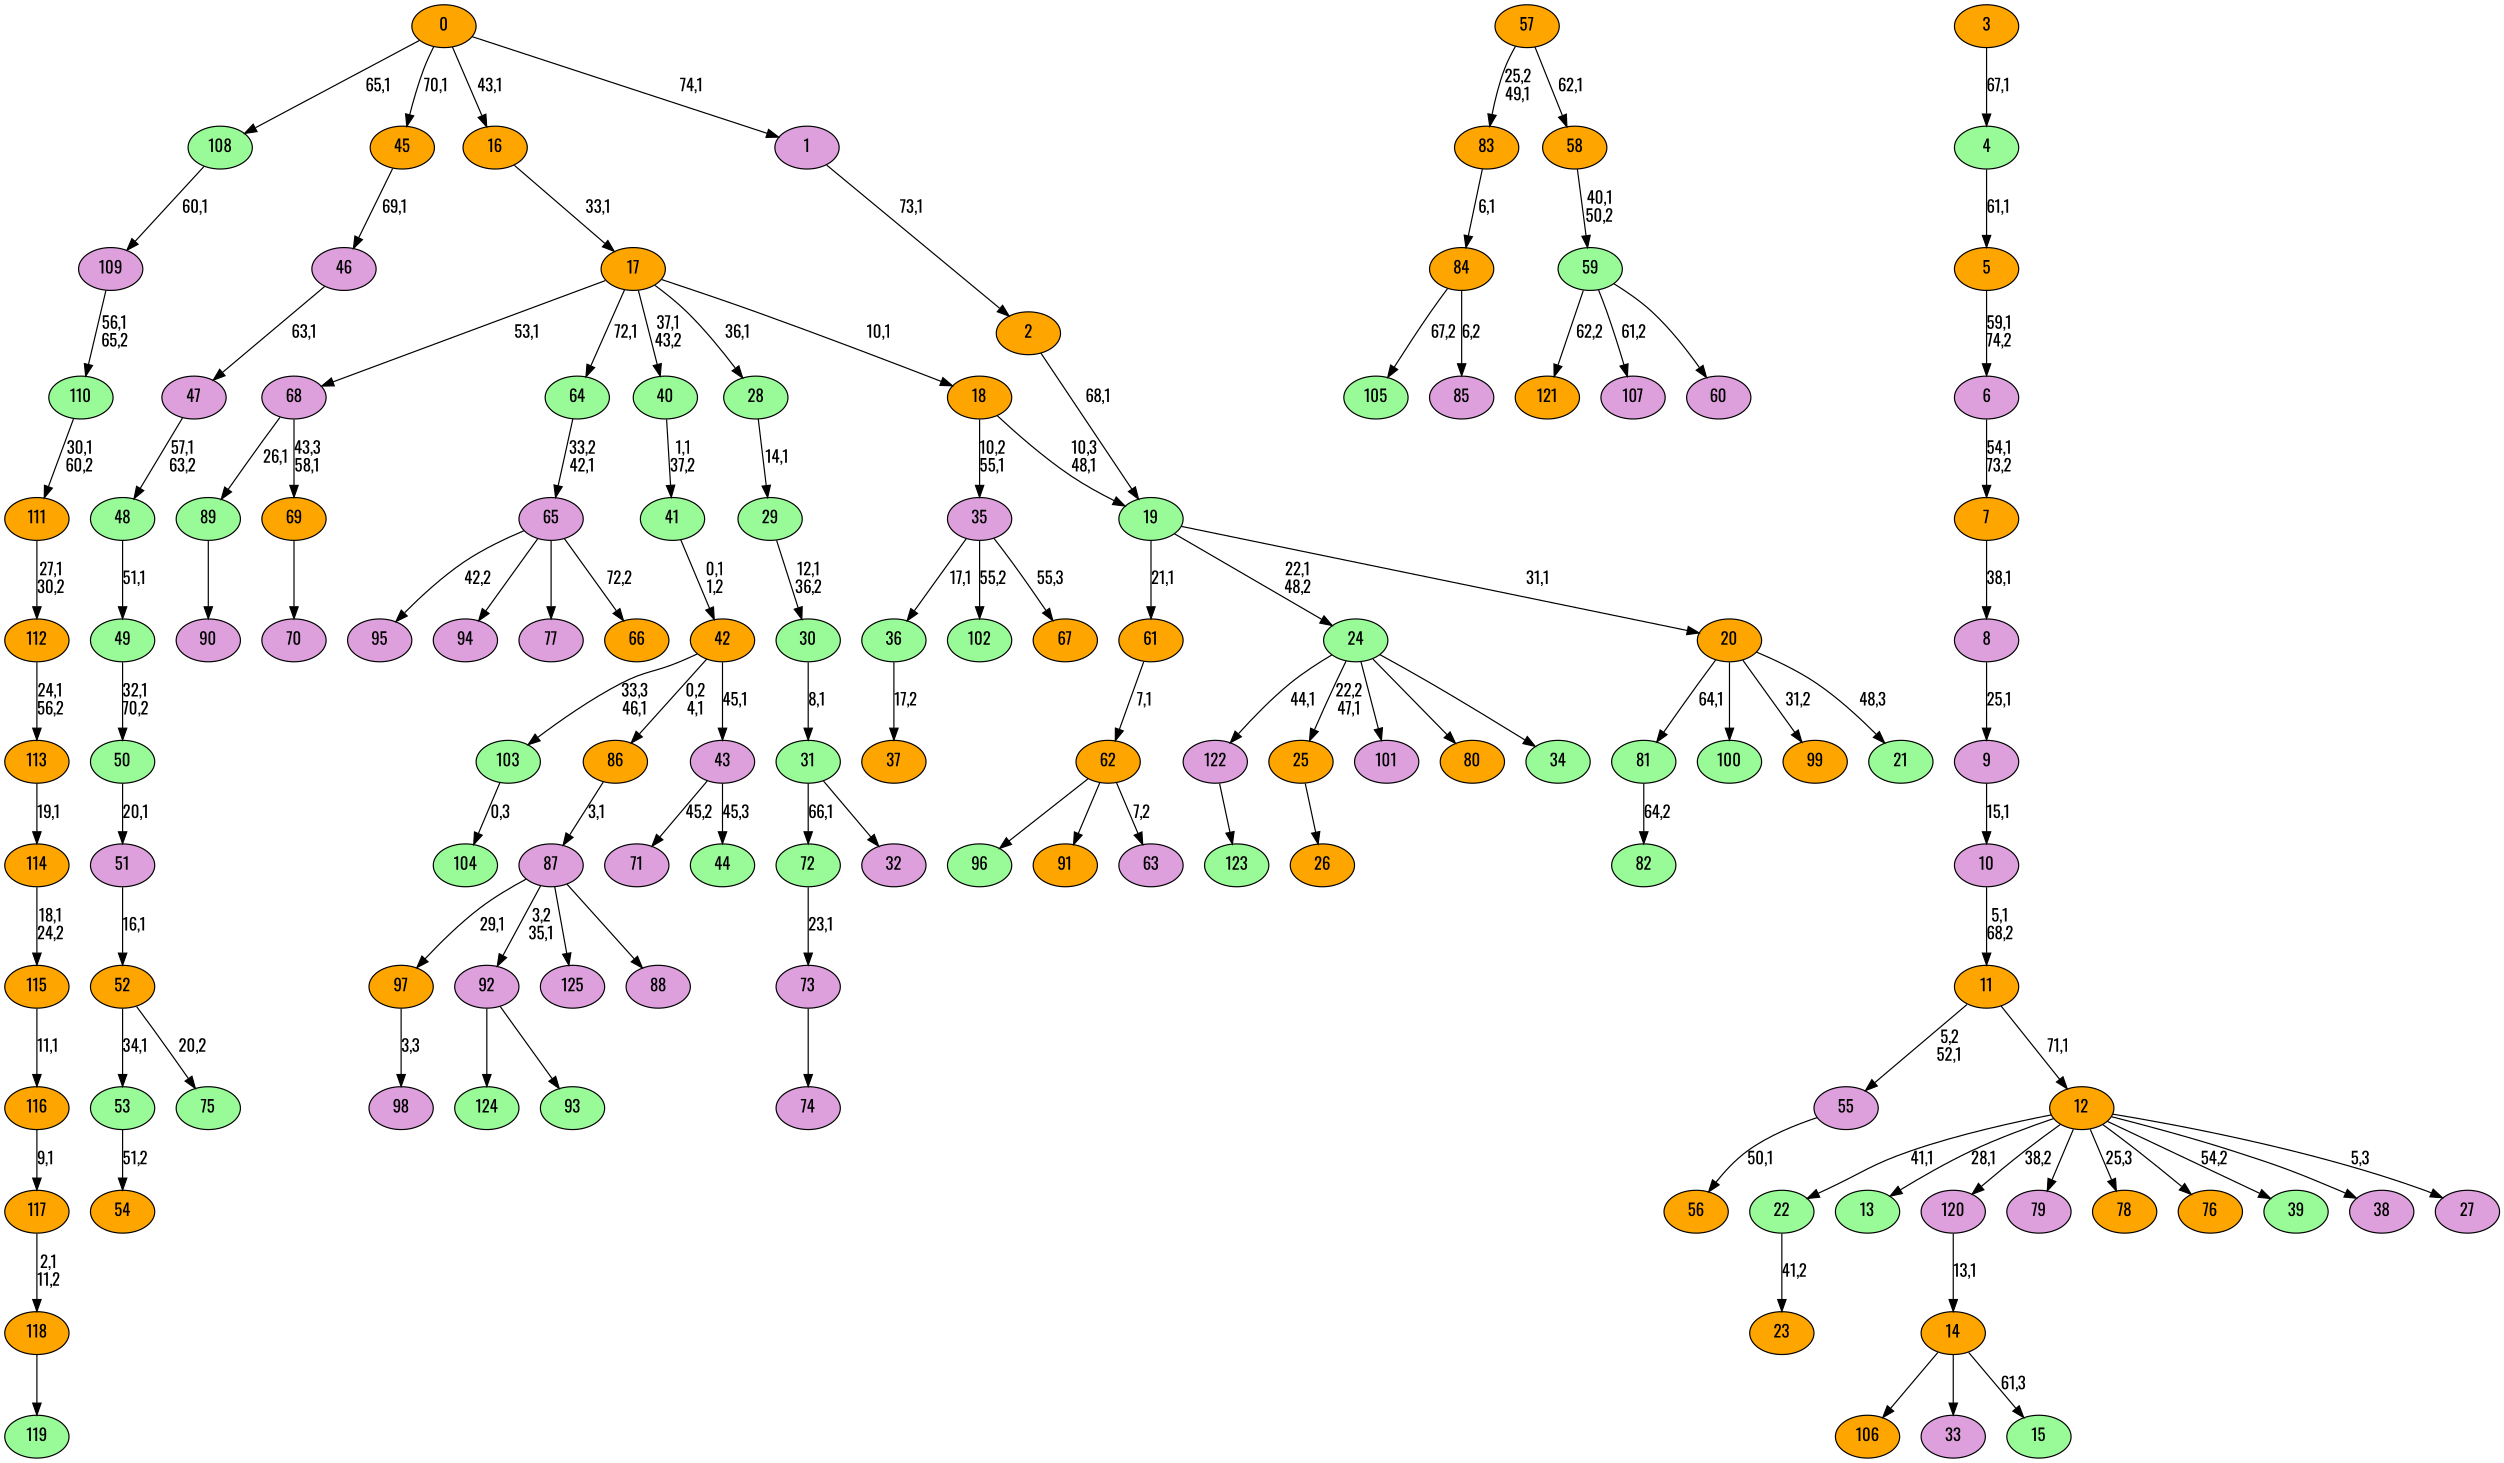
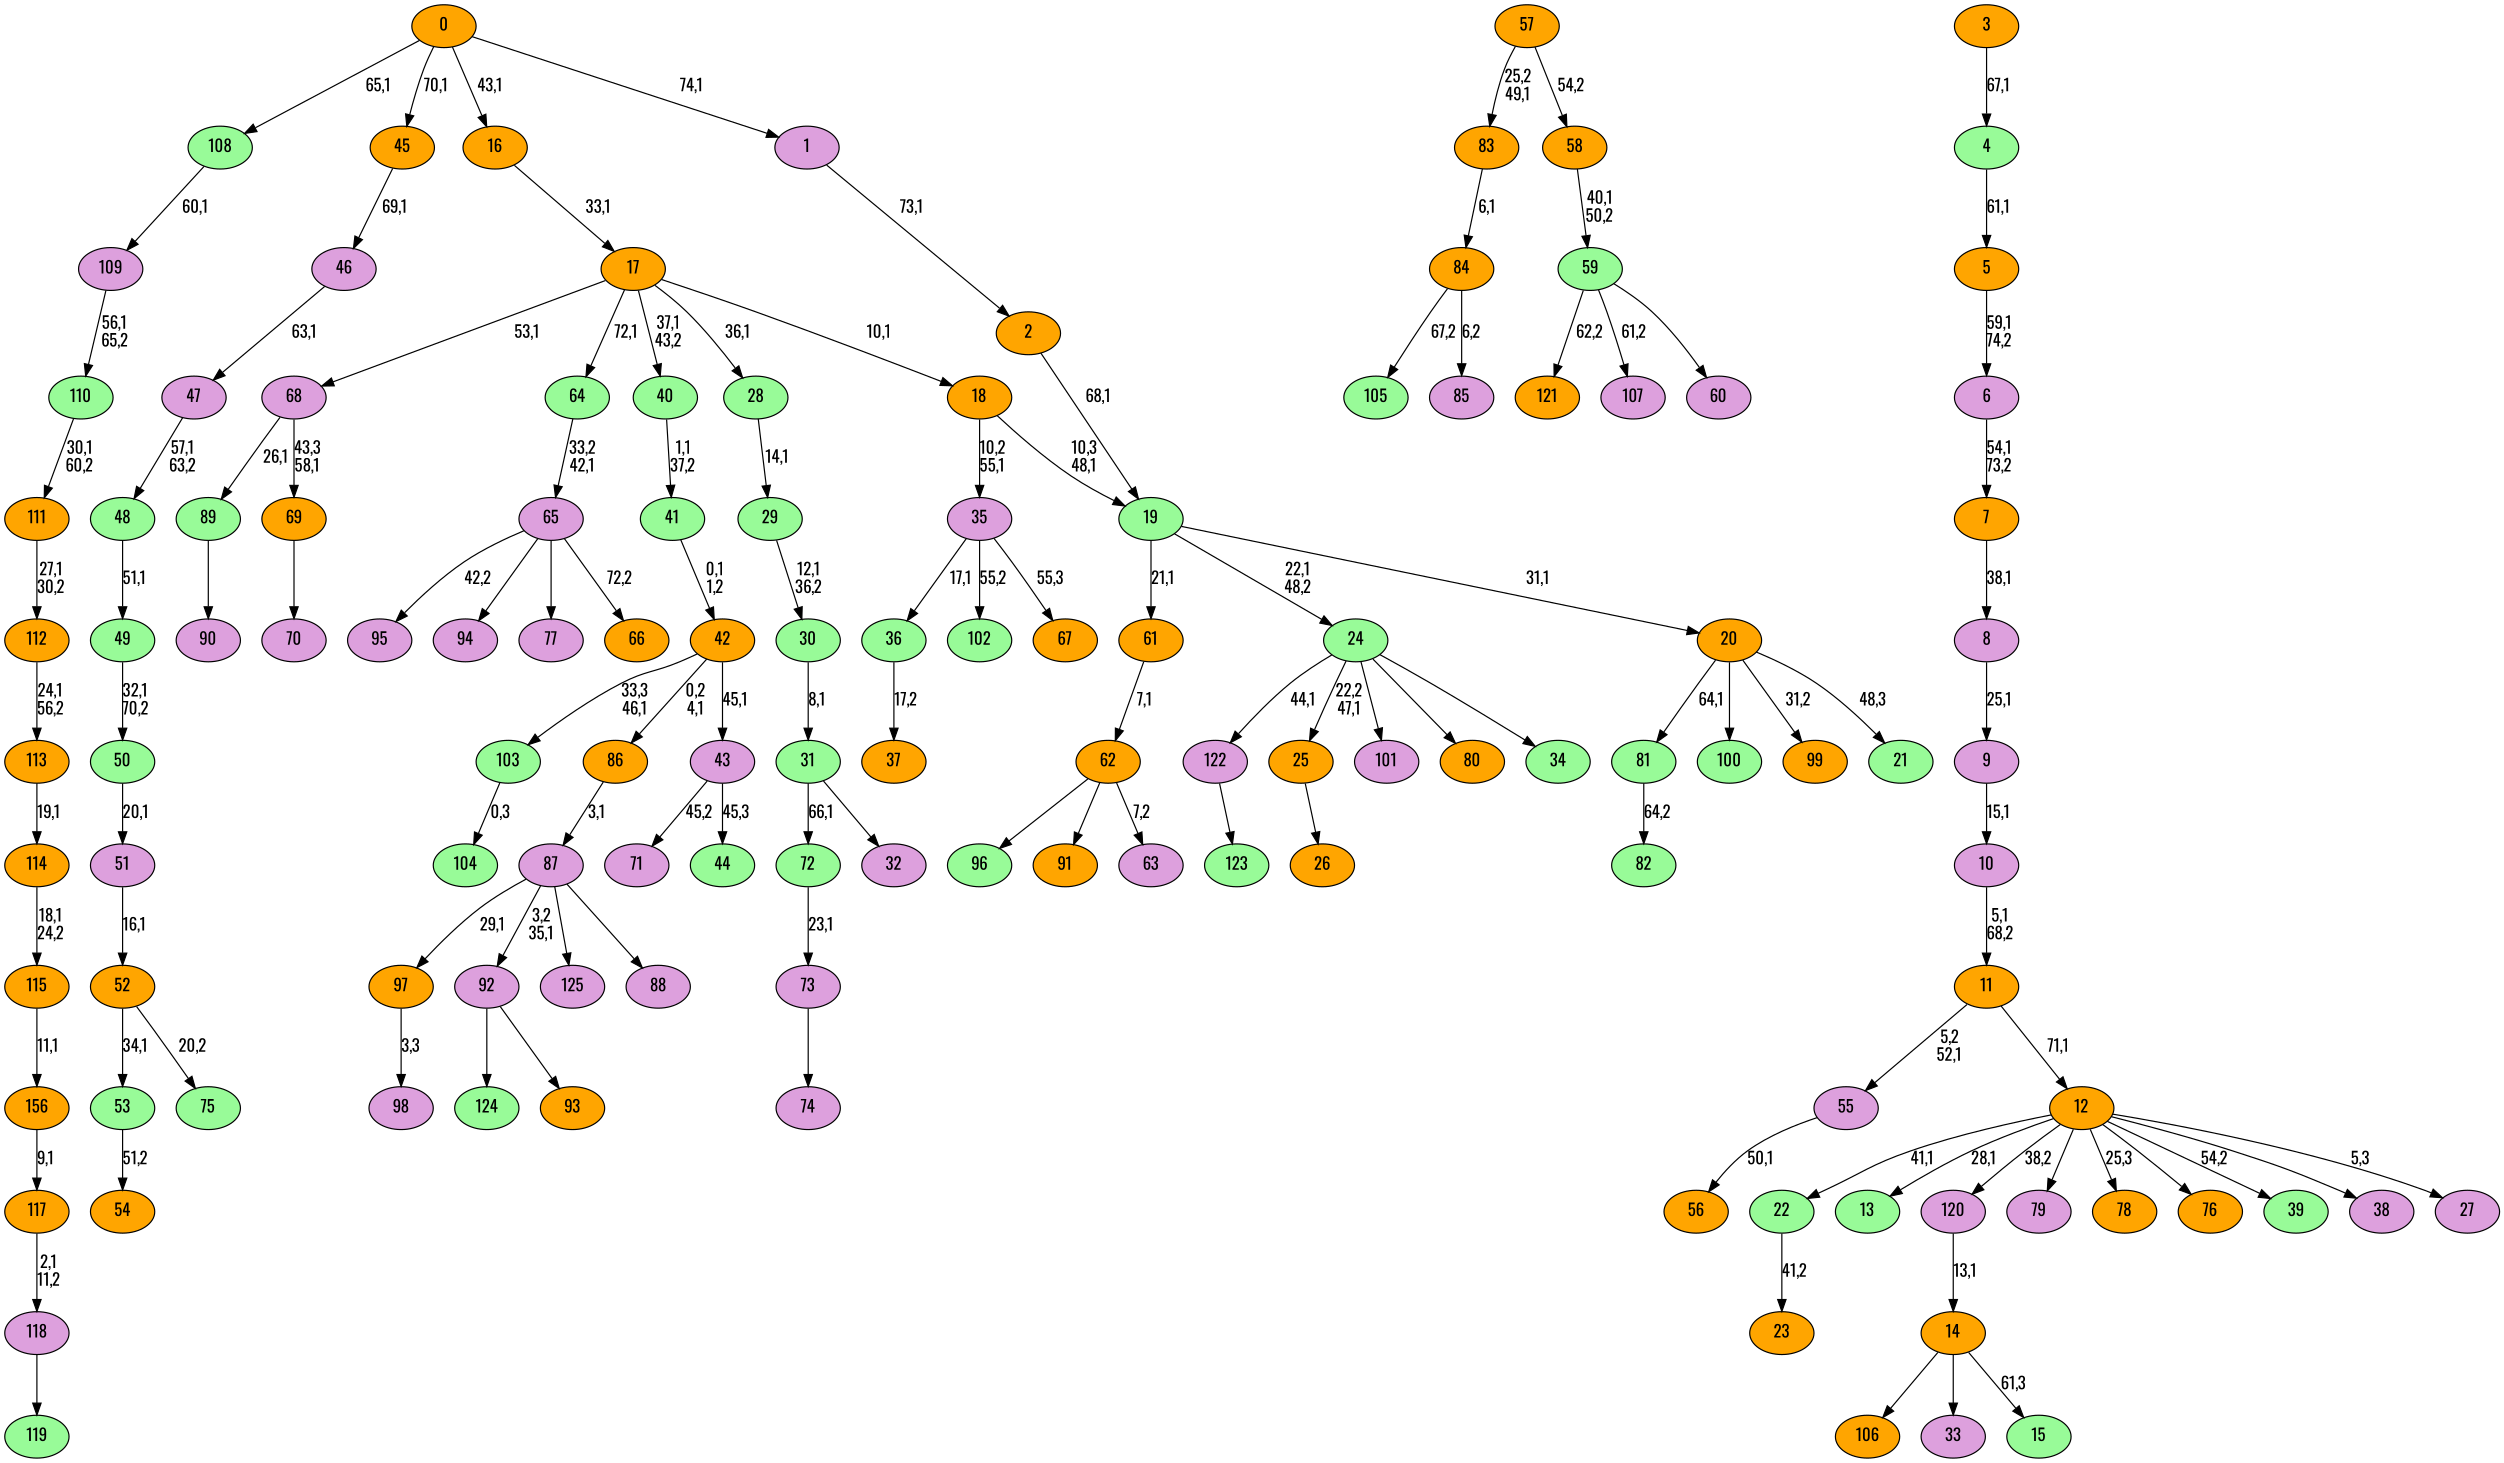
(1571, 87) -> (1571, 87)
(37, 1108) -> (37, 1108)
(573, 1108) -> (573, 1108)
(37, 1333) -> (37, 1333)
